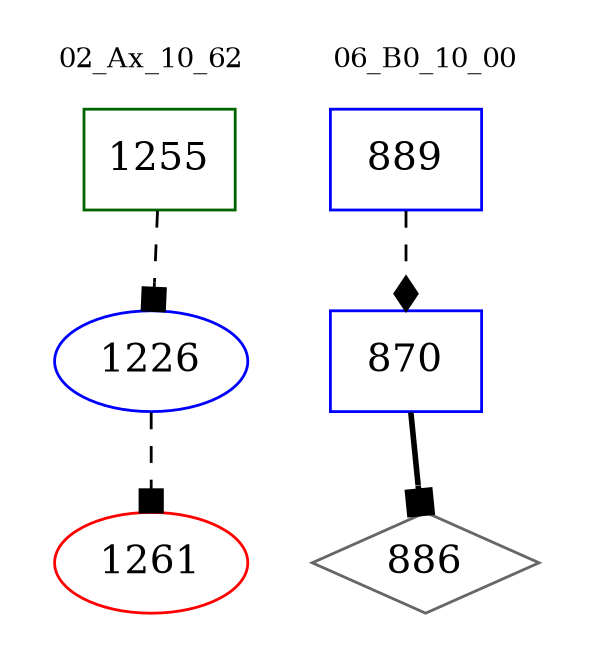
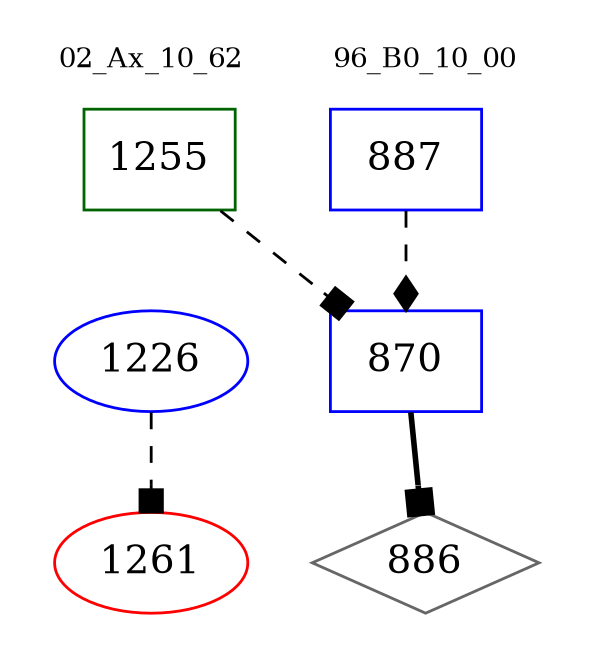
(426, 60) -> (426, 60)
(406, 160) -> (406, 160)
(156, 247) -> (251, 235)
